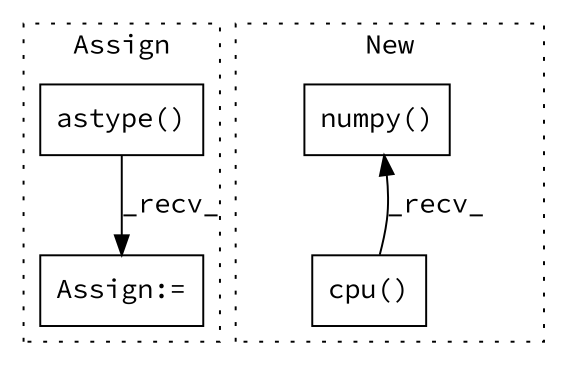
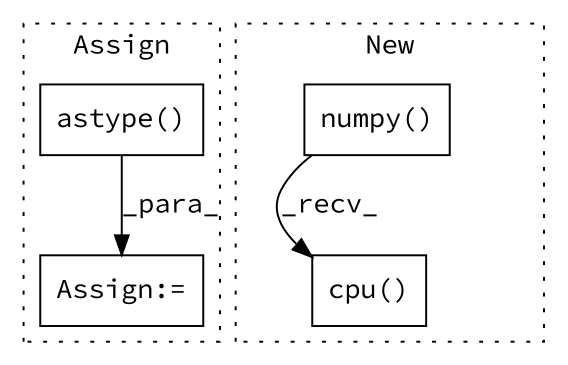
(171, 205) -> (171, 205)
(387, 215) -> (279, 196)
